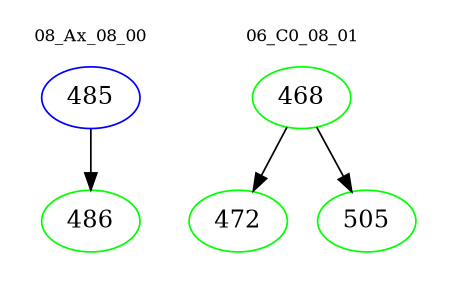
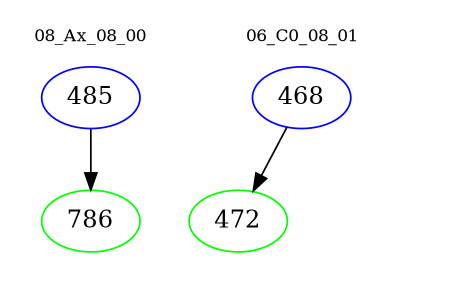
(302, 98) -> (302, 98)
(91, 221) -> (91, 221)
(367, 221) -> none
